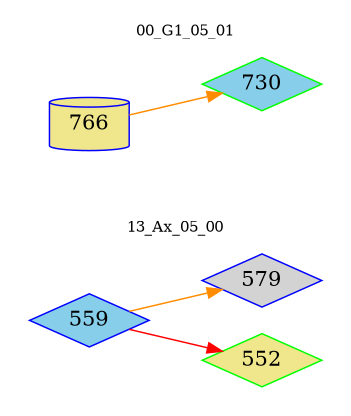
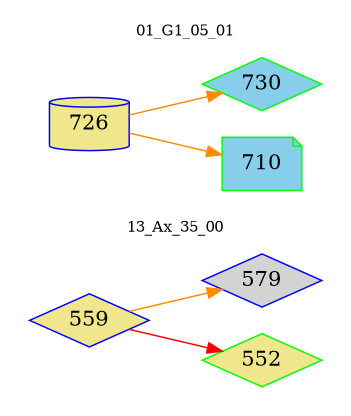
(186, 32) -> (186, 32)
(89, 124) -> (89, 124)
none -> (262, 164)
(176, 228) -> (176, 228)
(89, 320) -> (89, 320)
